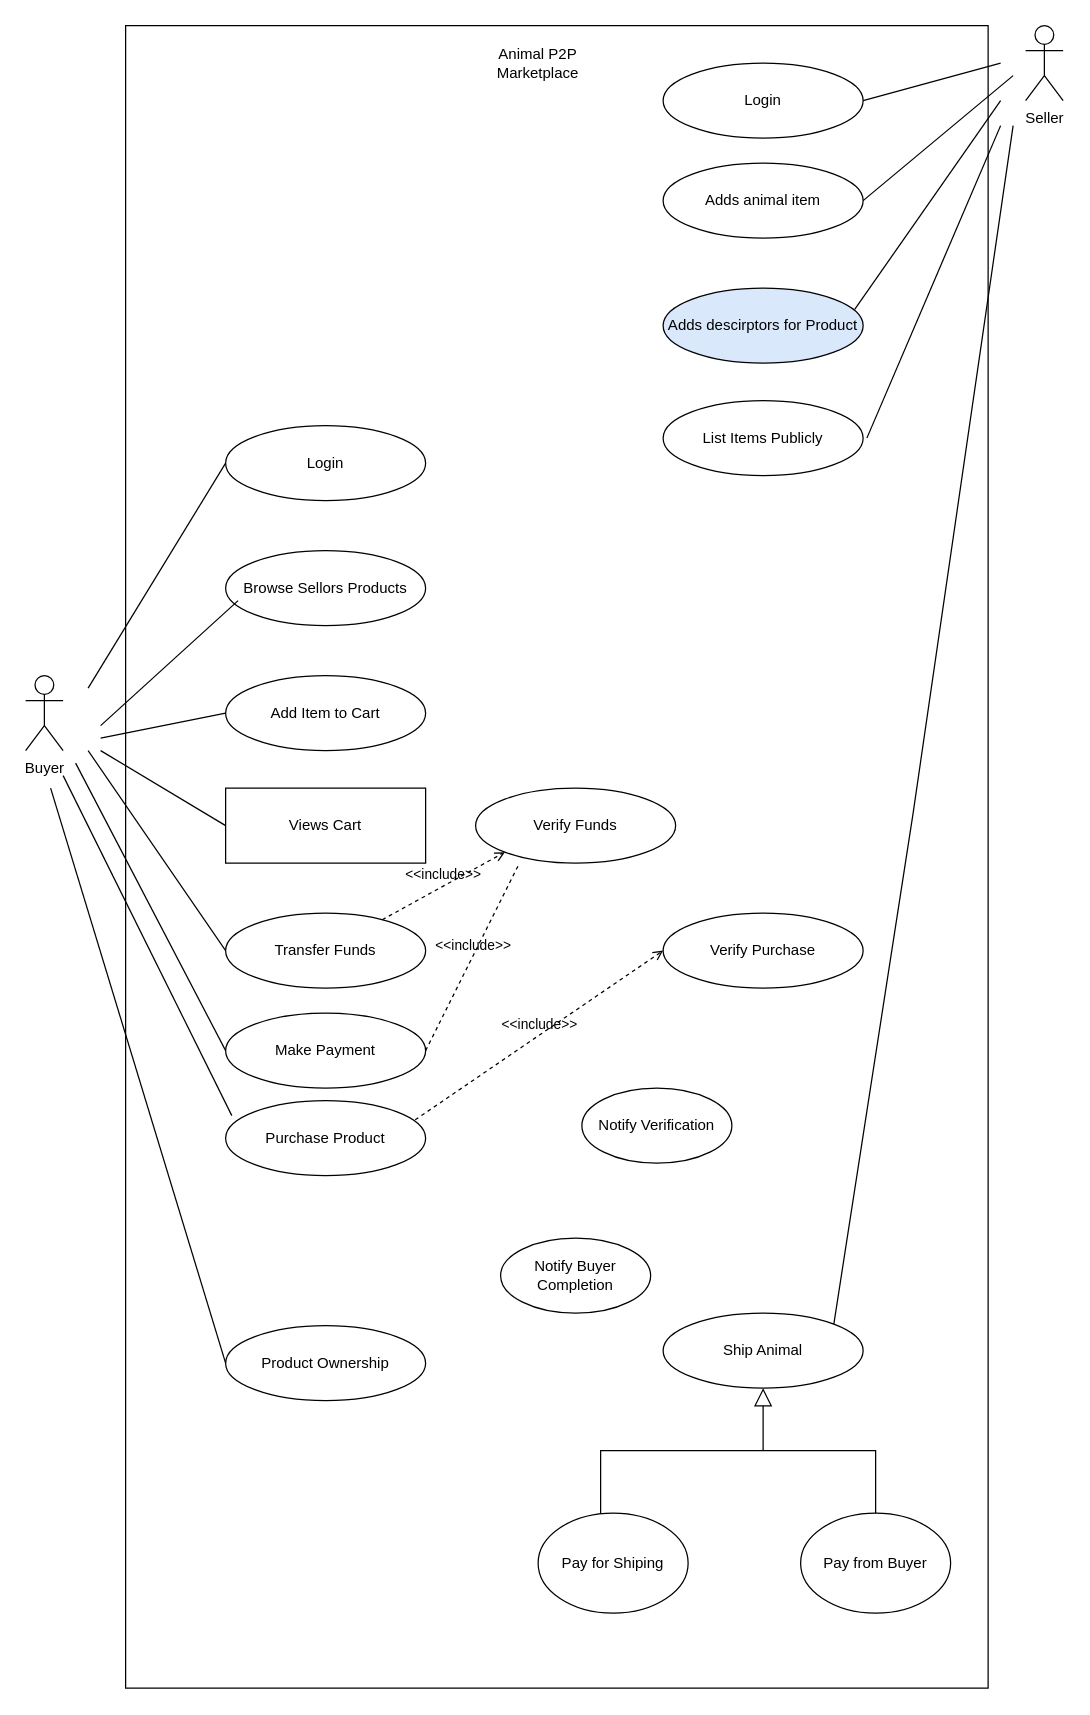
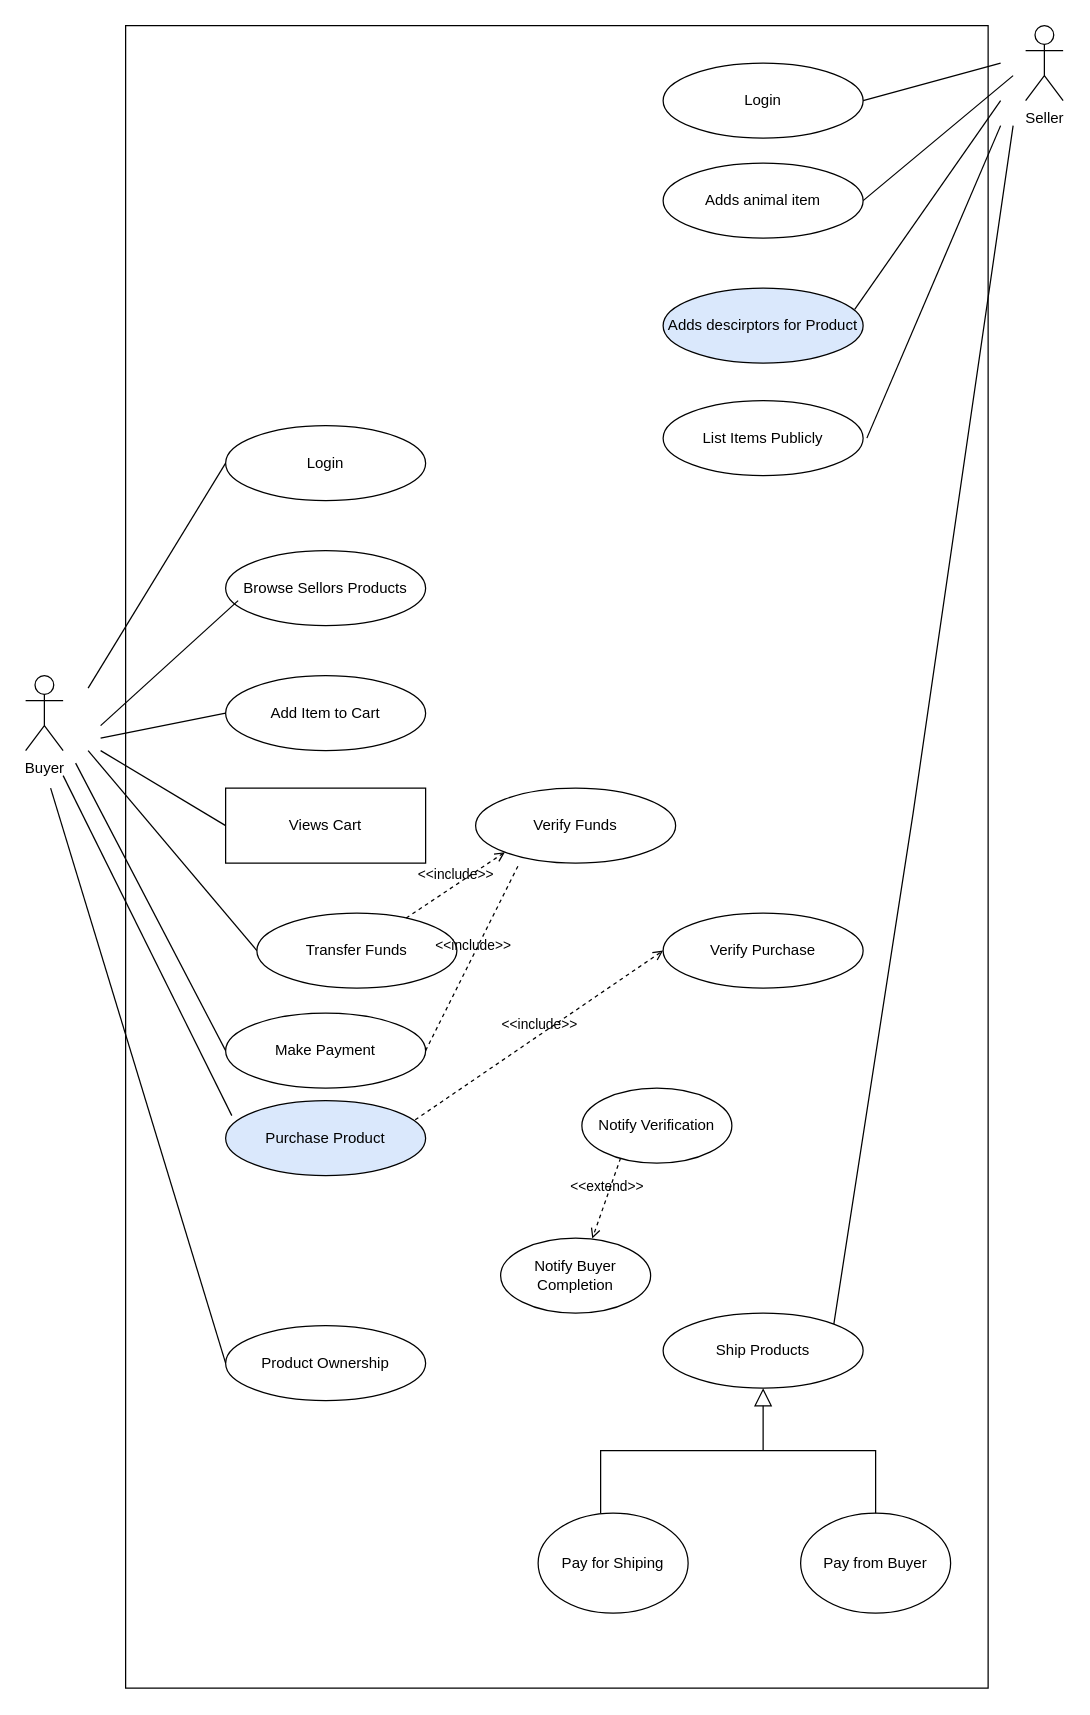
(538, 63) -> none
(326, 951) -> (357, 951)
(326, 1138) -> (326, 1138)
none -> (607, 1197)
(763, 1351) -> (763, 1351)
